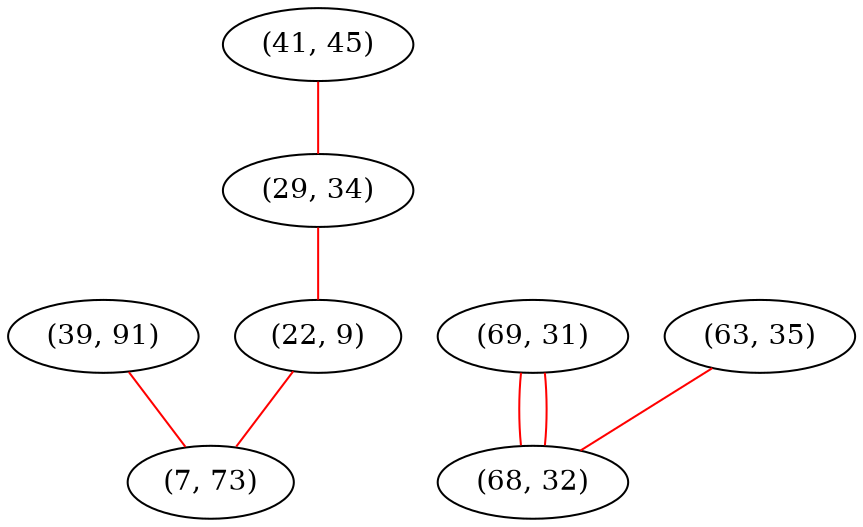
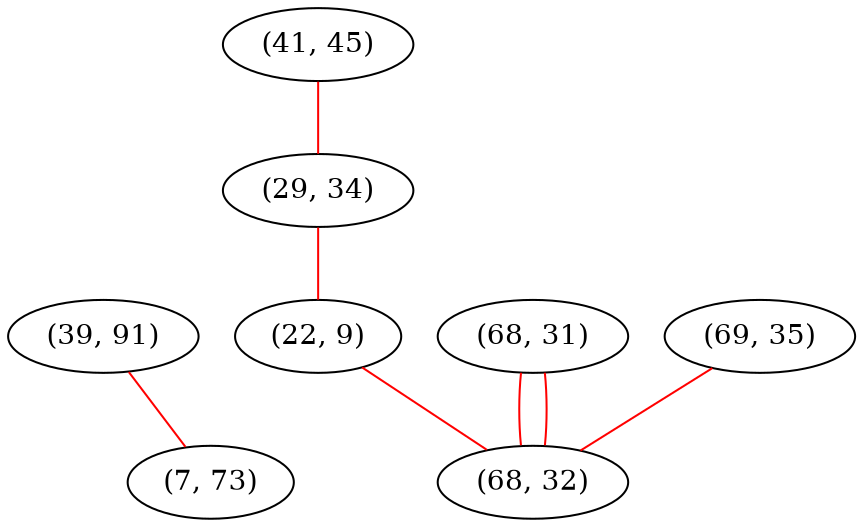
(533, 336) -> (533, 336)
(760, 336) -> (760, 336)
(265, 409) -> (424, 409)
